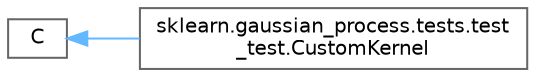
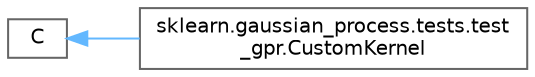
(334, 39) -> (334, 39)
